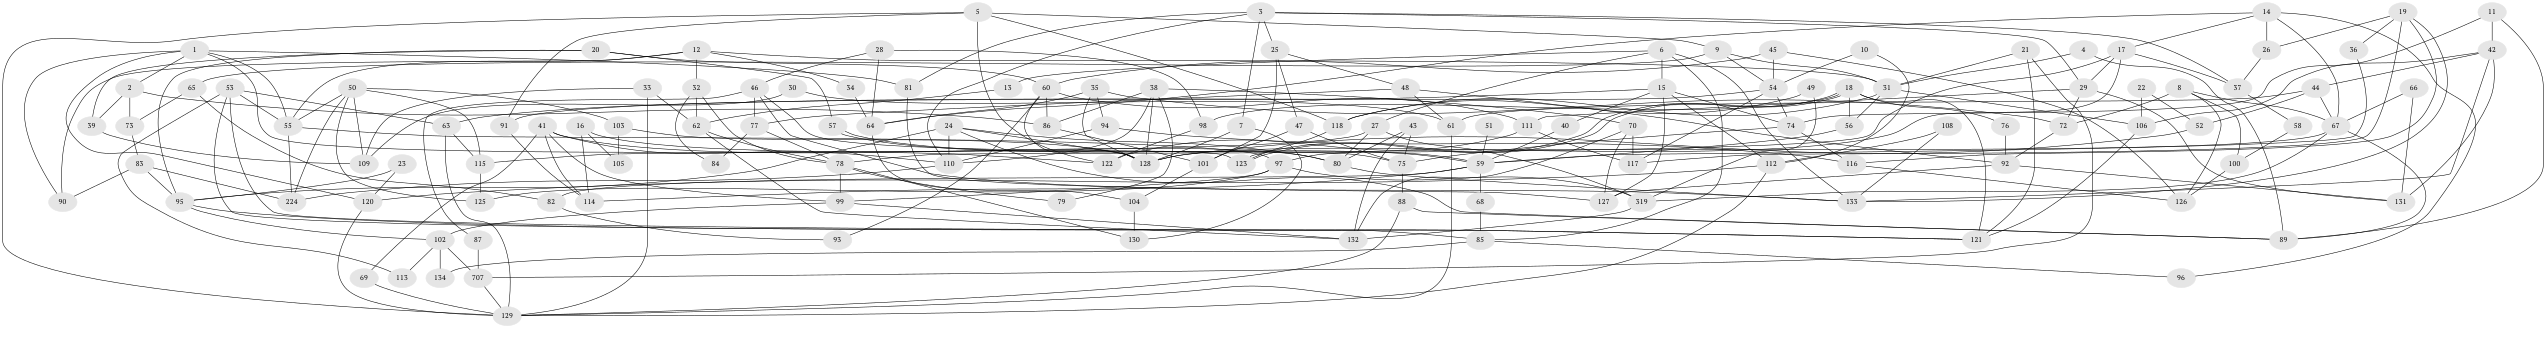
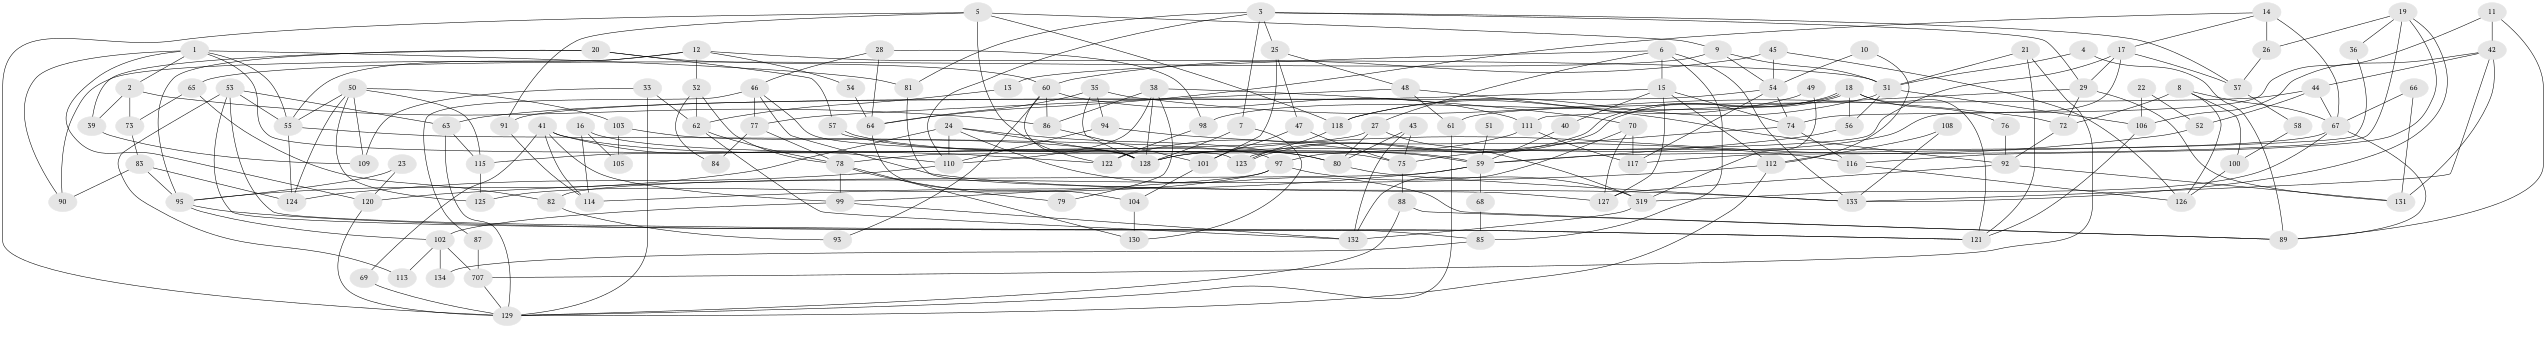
(793, 88) -> none
(292, 202) -> (292, 202)
(2181, 278) -> none
